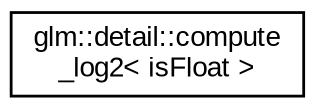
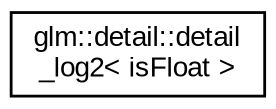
(157, 54) -> (138, 54)
